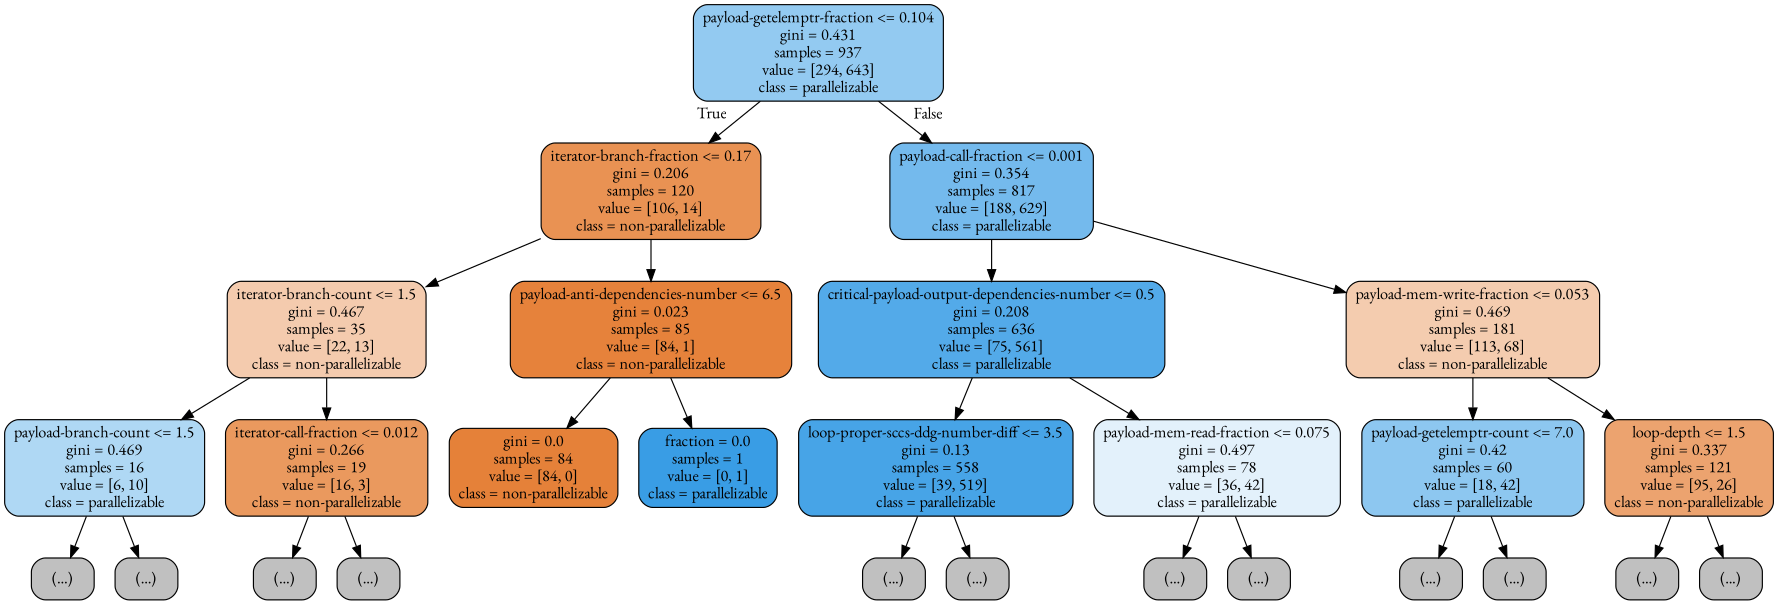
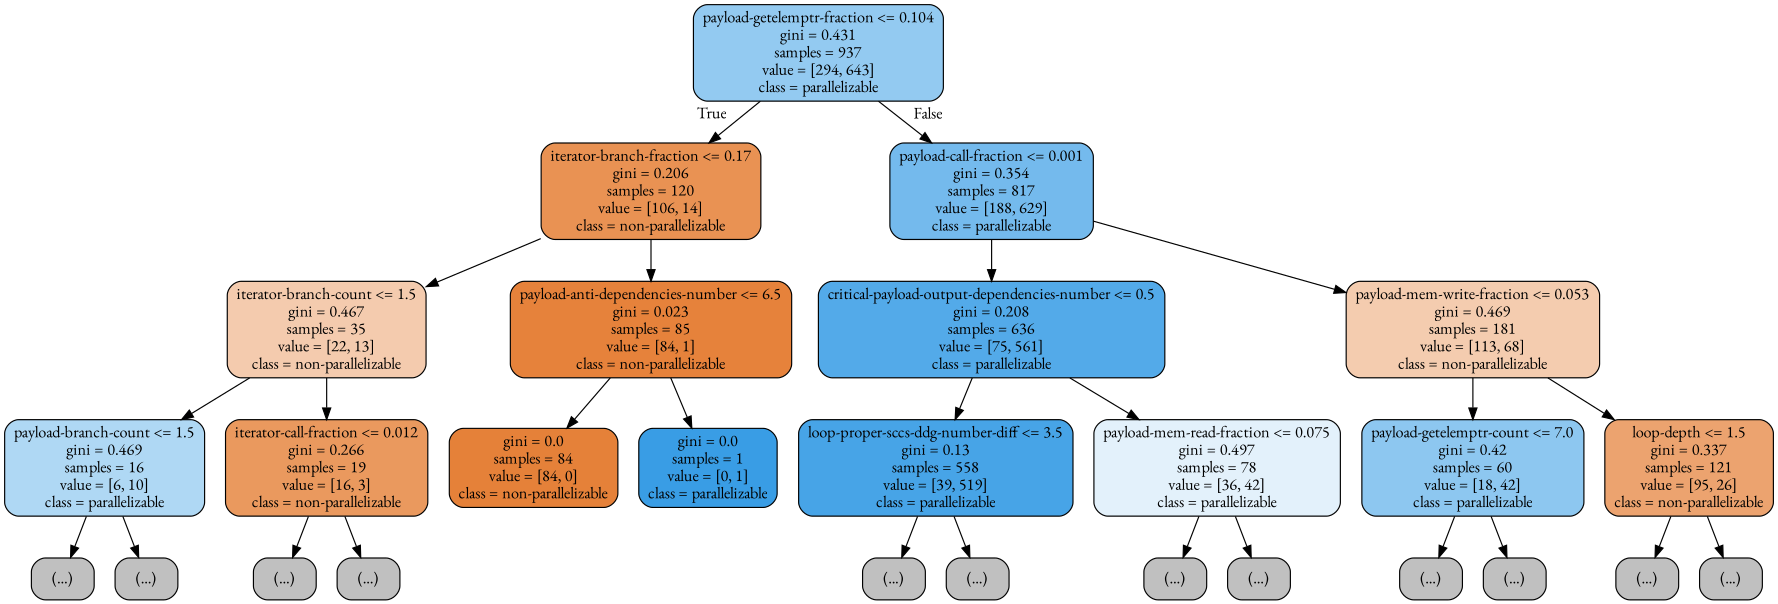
(708, 468) -> (708, 468)
